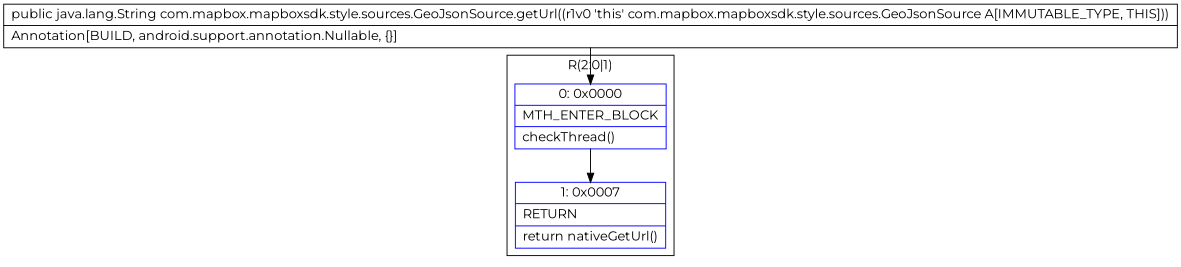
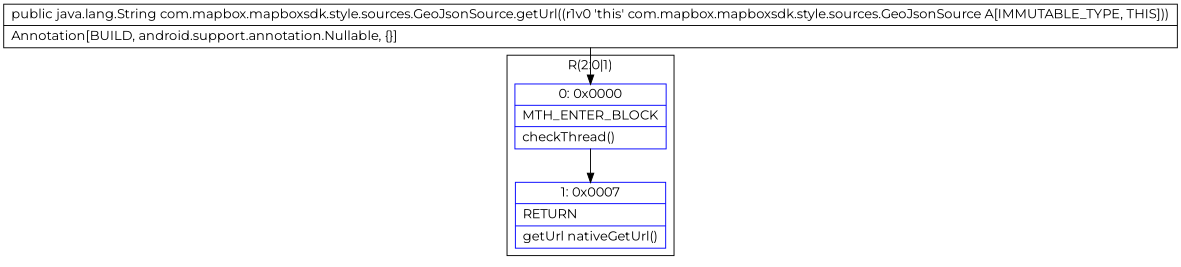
(591, 237) -> (591, 237)
